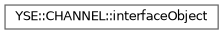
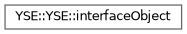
(112, 17) -> (93, 17)
